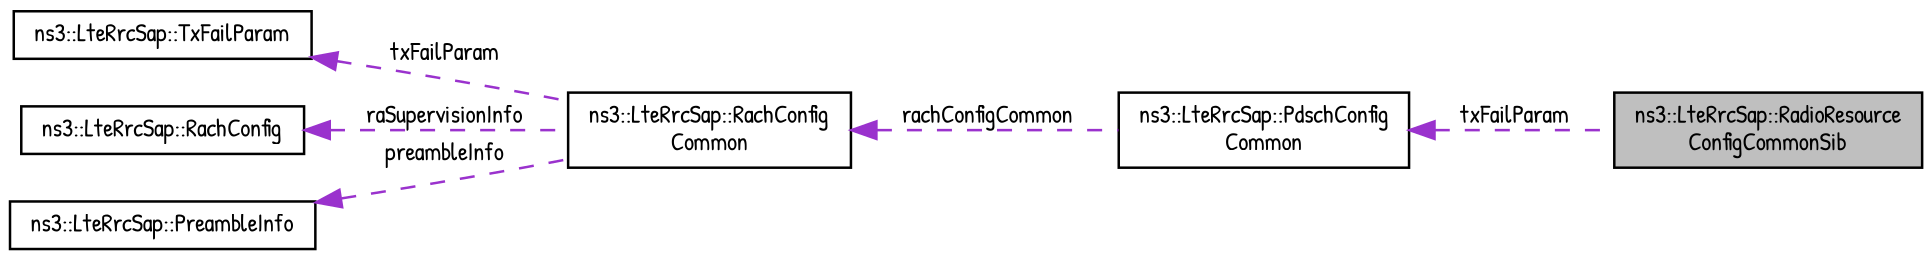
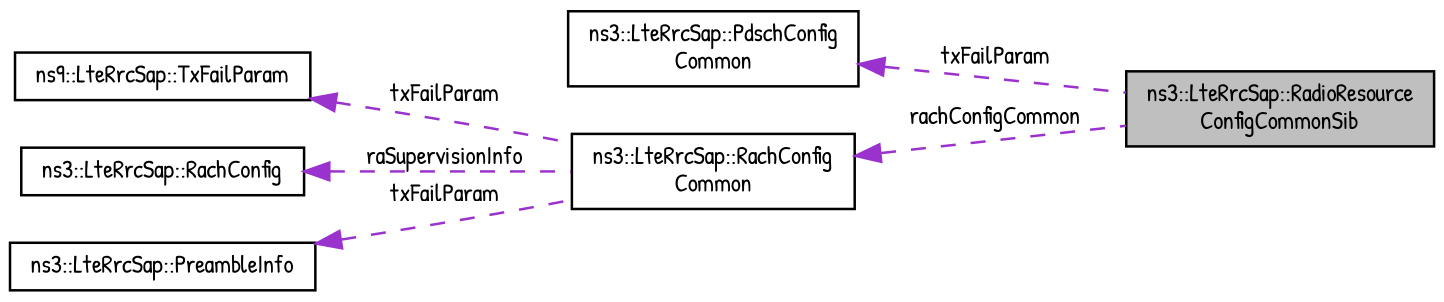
(163, 35) -> (163, 76)
(998, 130) -> (1004, 139)
(442, 154) -> (442, 195)
